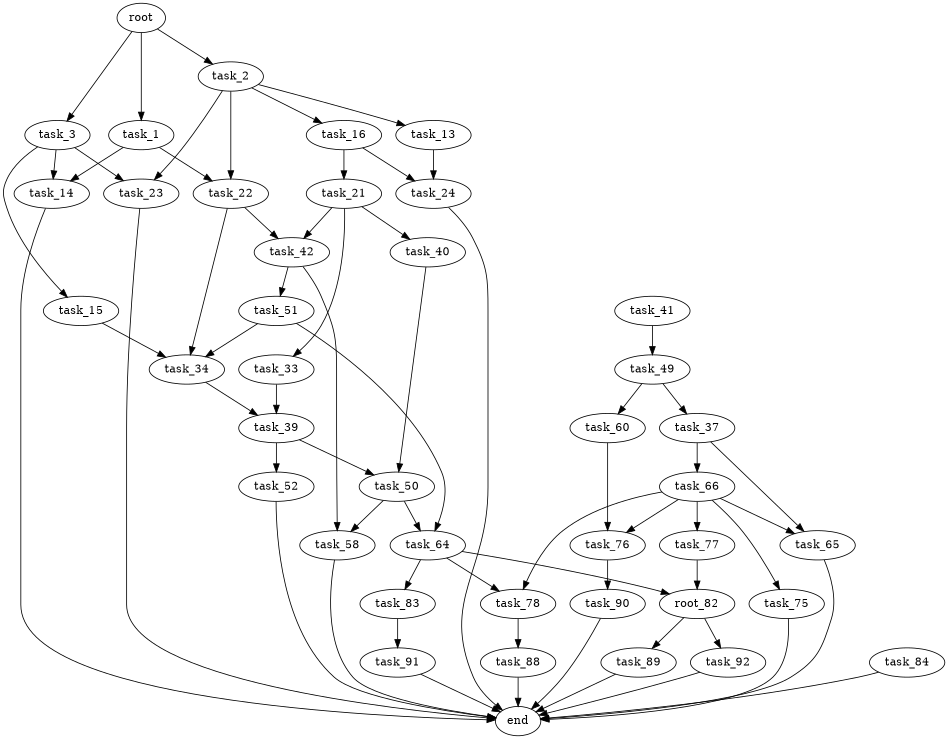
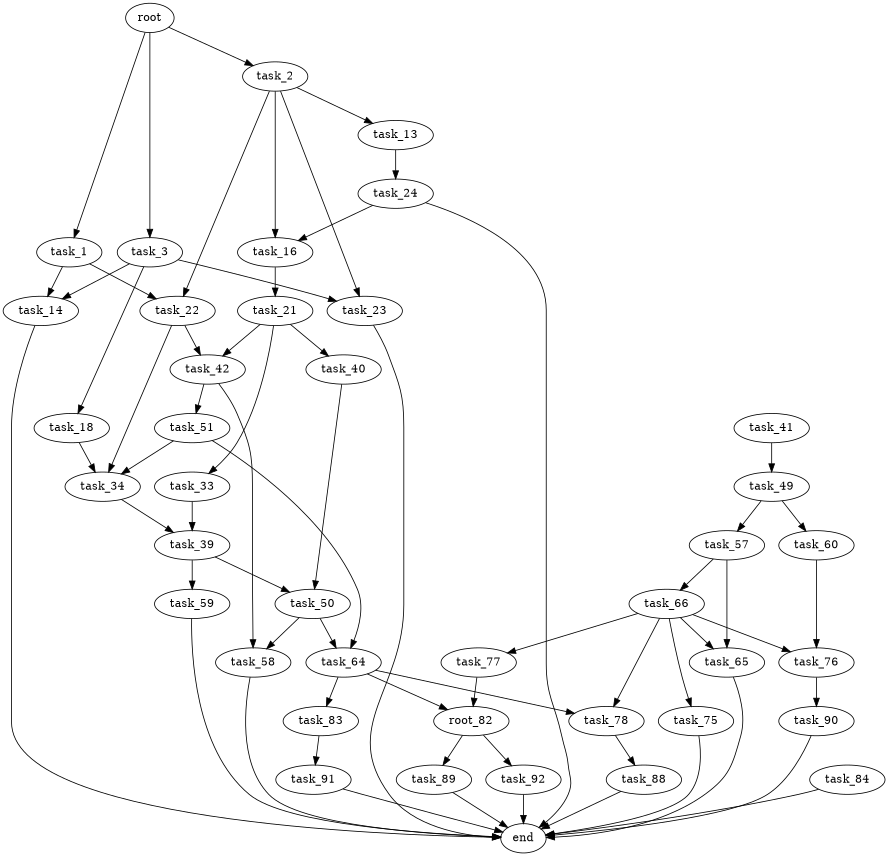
(385, 162) -> (339, 221)
(81, 311) -> (72, 428)
(697, 428) -> (727, 545)
(276, 487) -> (192, 604)
